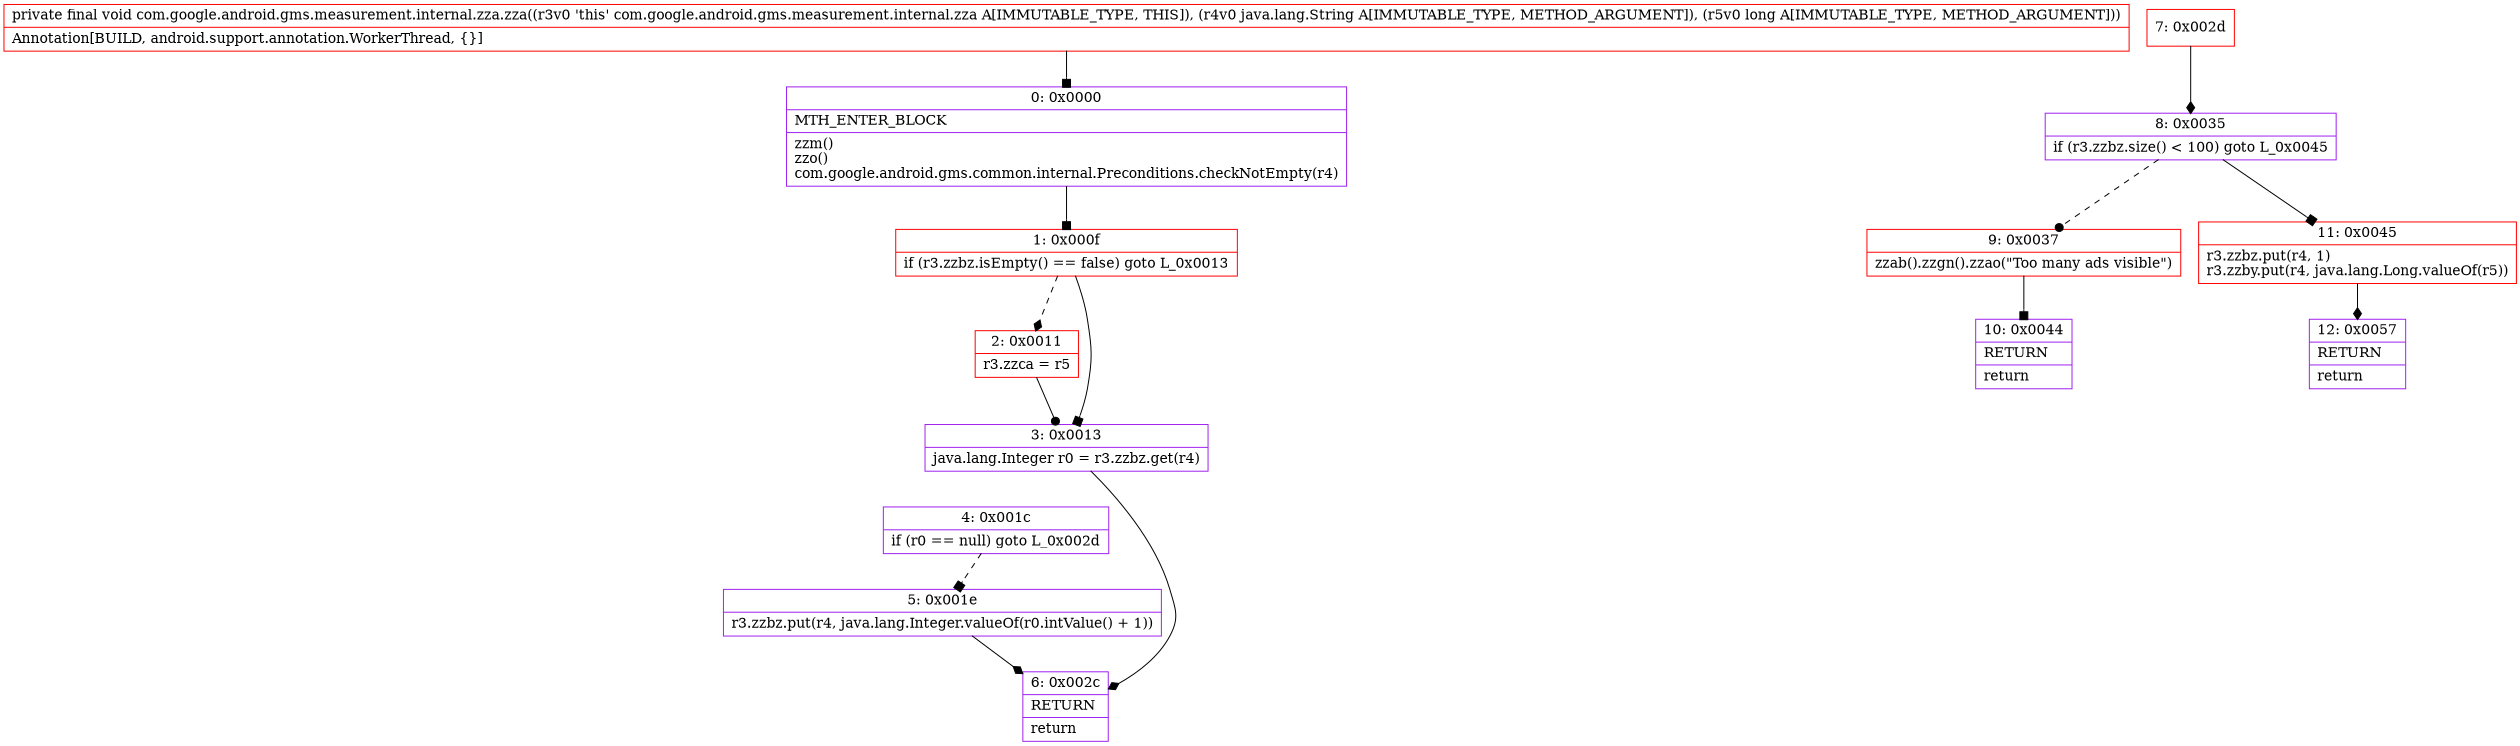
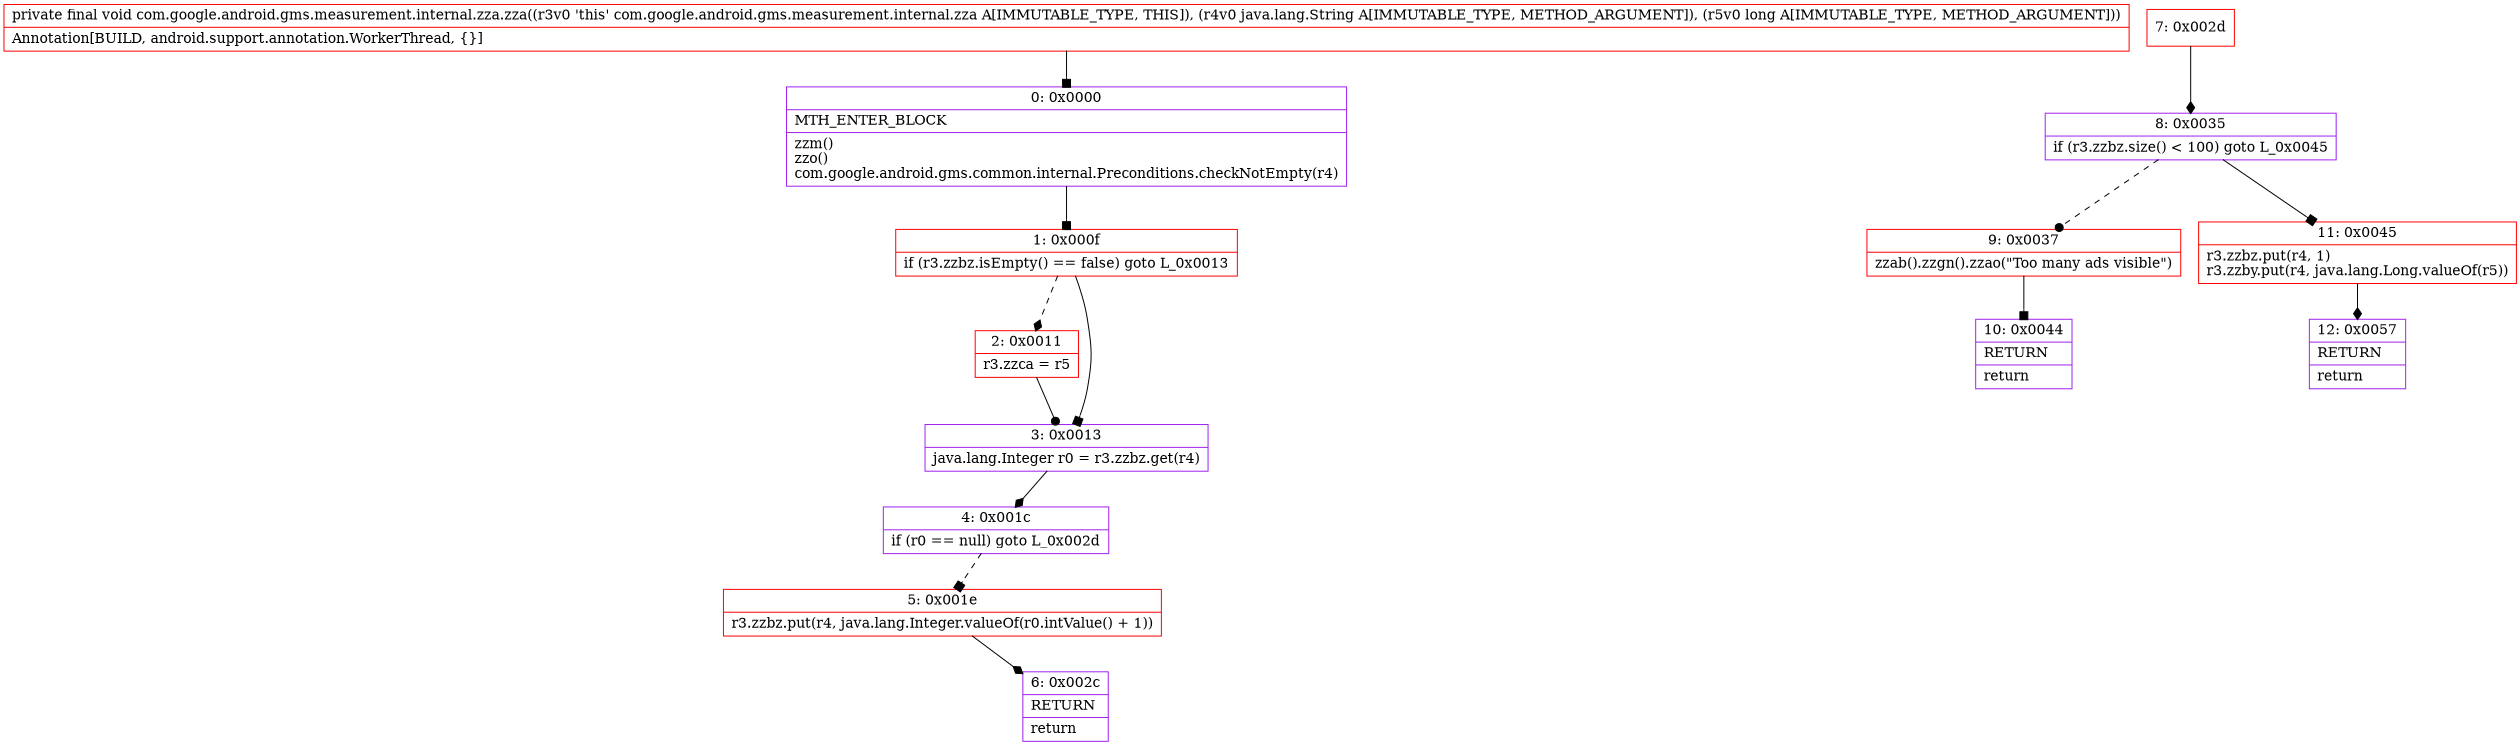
(1166, 577) -> (1035, 484)
(942, 613) -> (942, 613)
